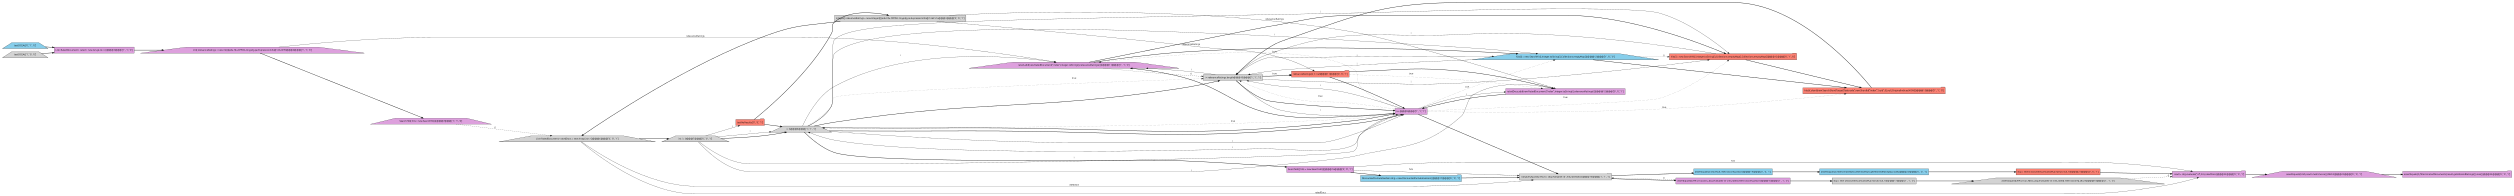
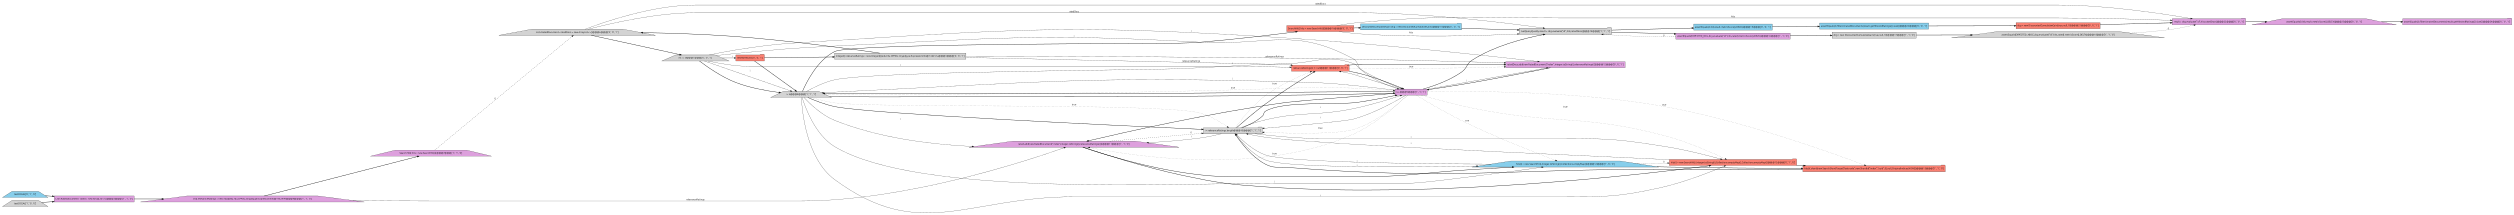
none -> (999, 66)
none -> (1371, 80)
(1320, 169) -> (1320, 29)
